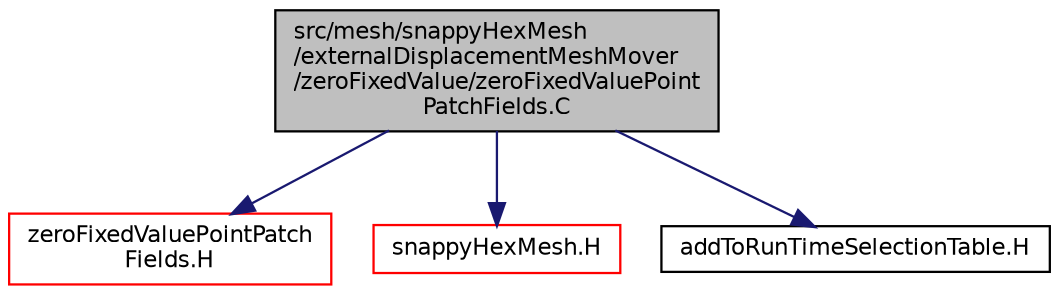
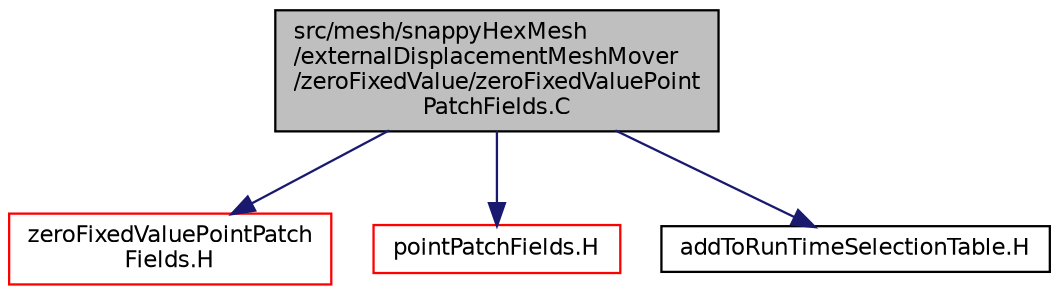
(497, 249) -> (497, 249)
